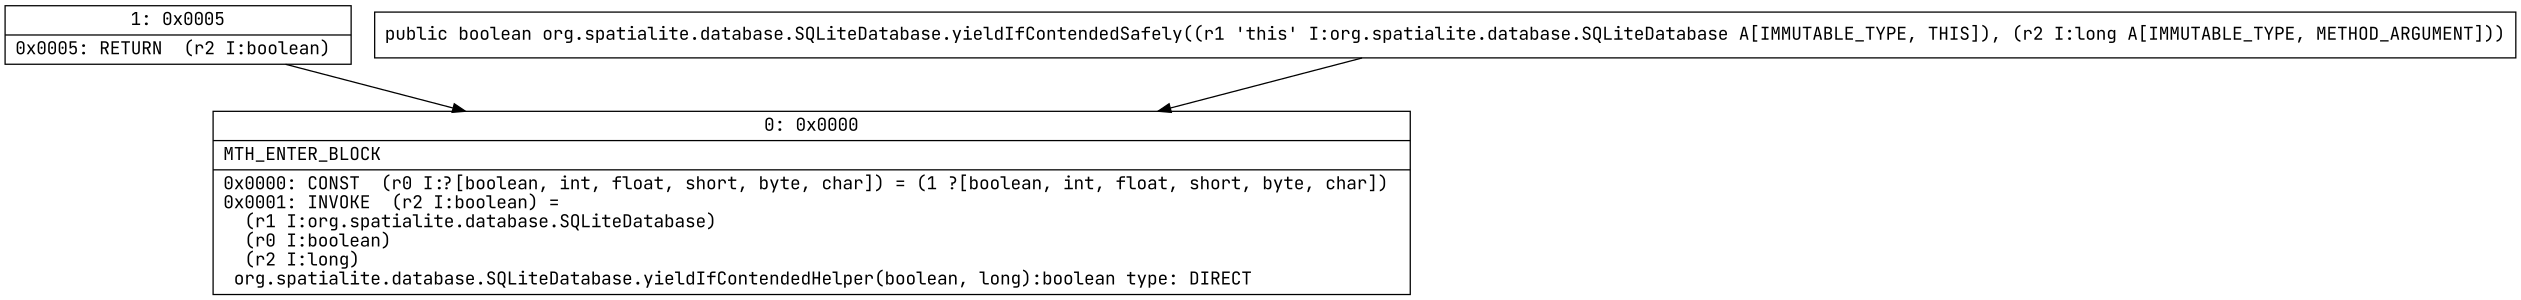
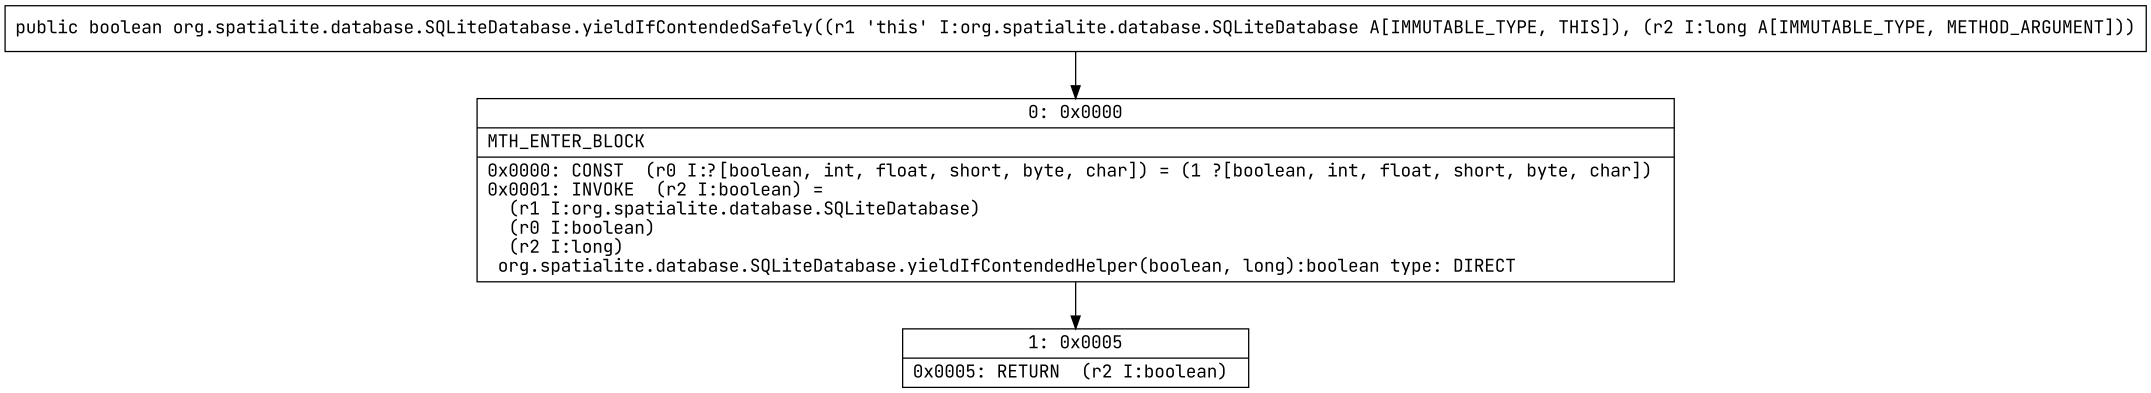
(369, 86) -> (1076, 299)
